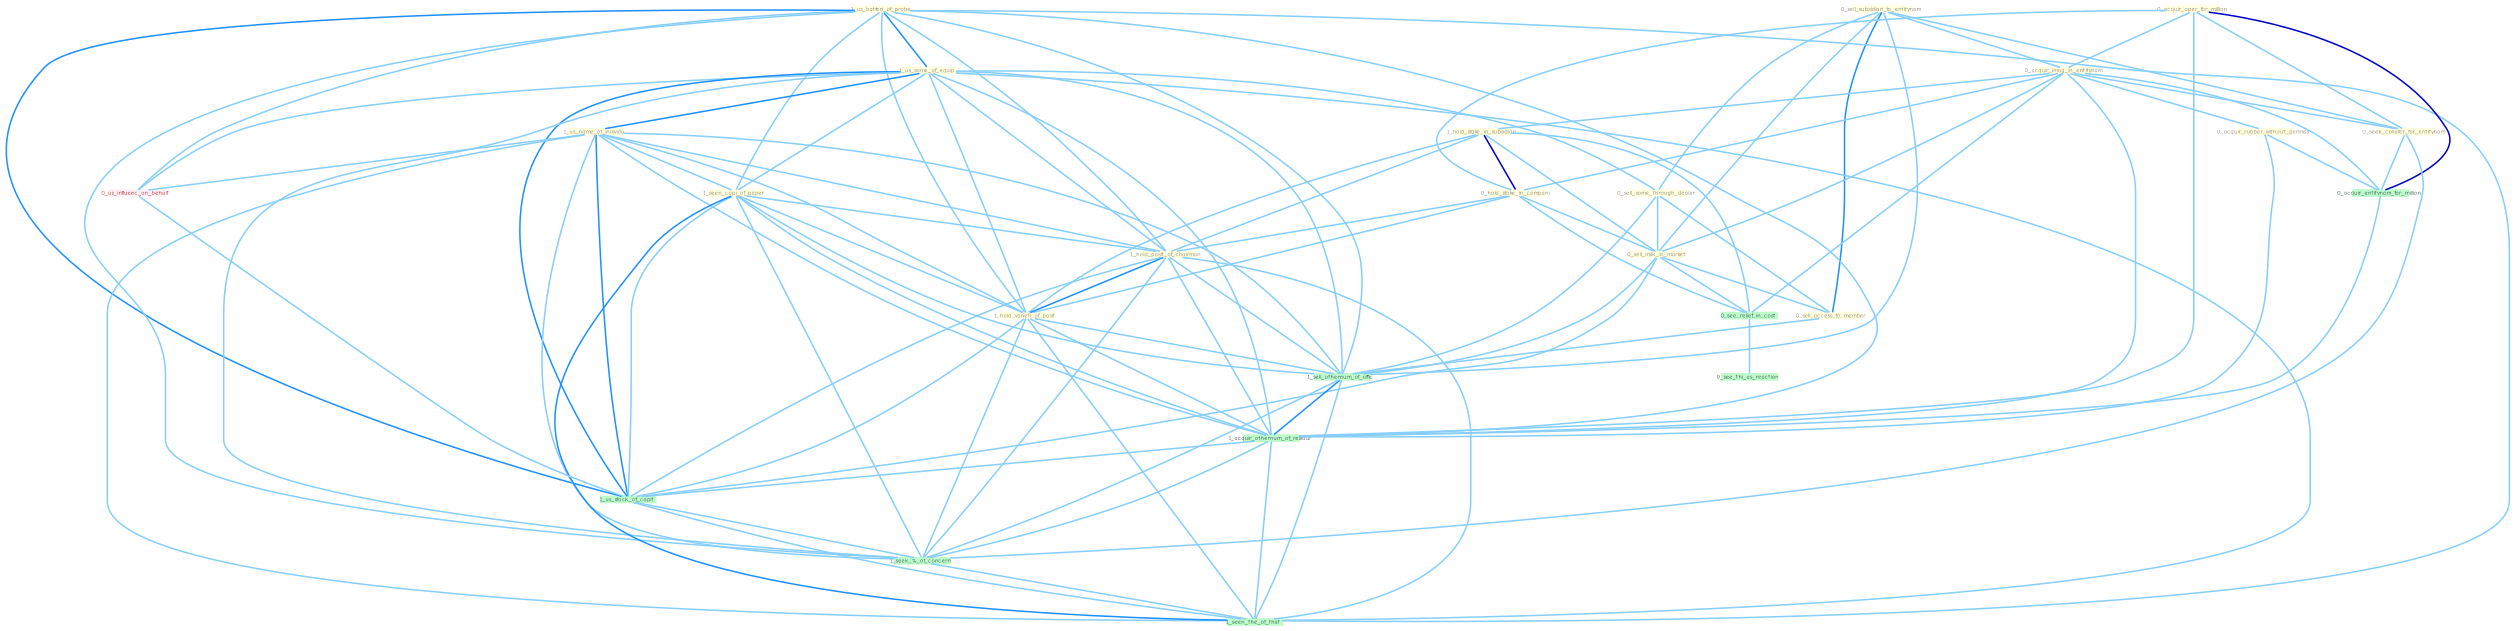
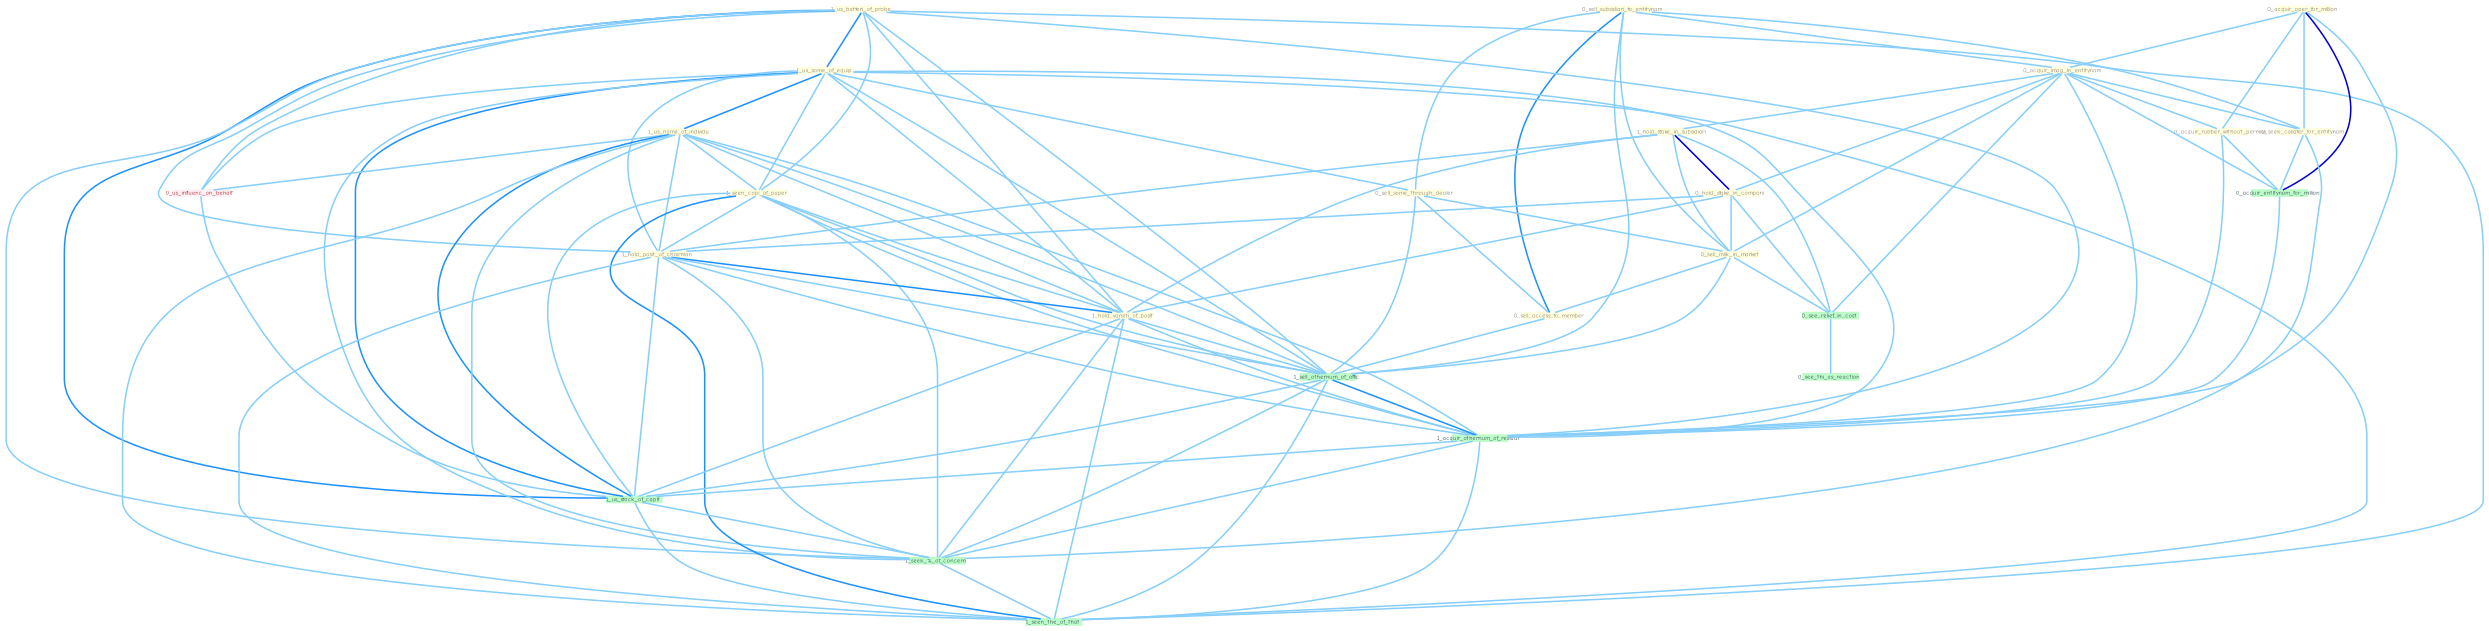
(1784, 28) -> (2263, 70)
(1169, 421) -> (985, 447)
